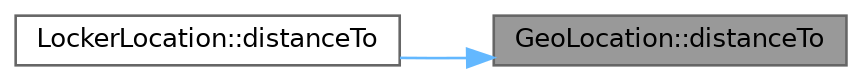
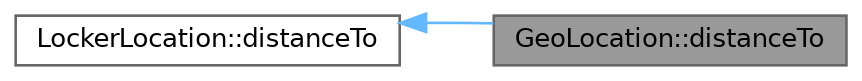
(433, 58) -> (460, 23)
